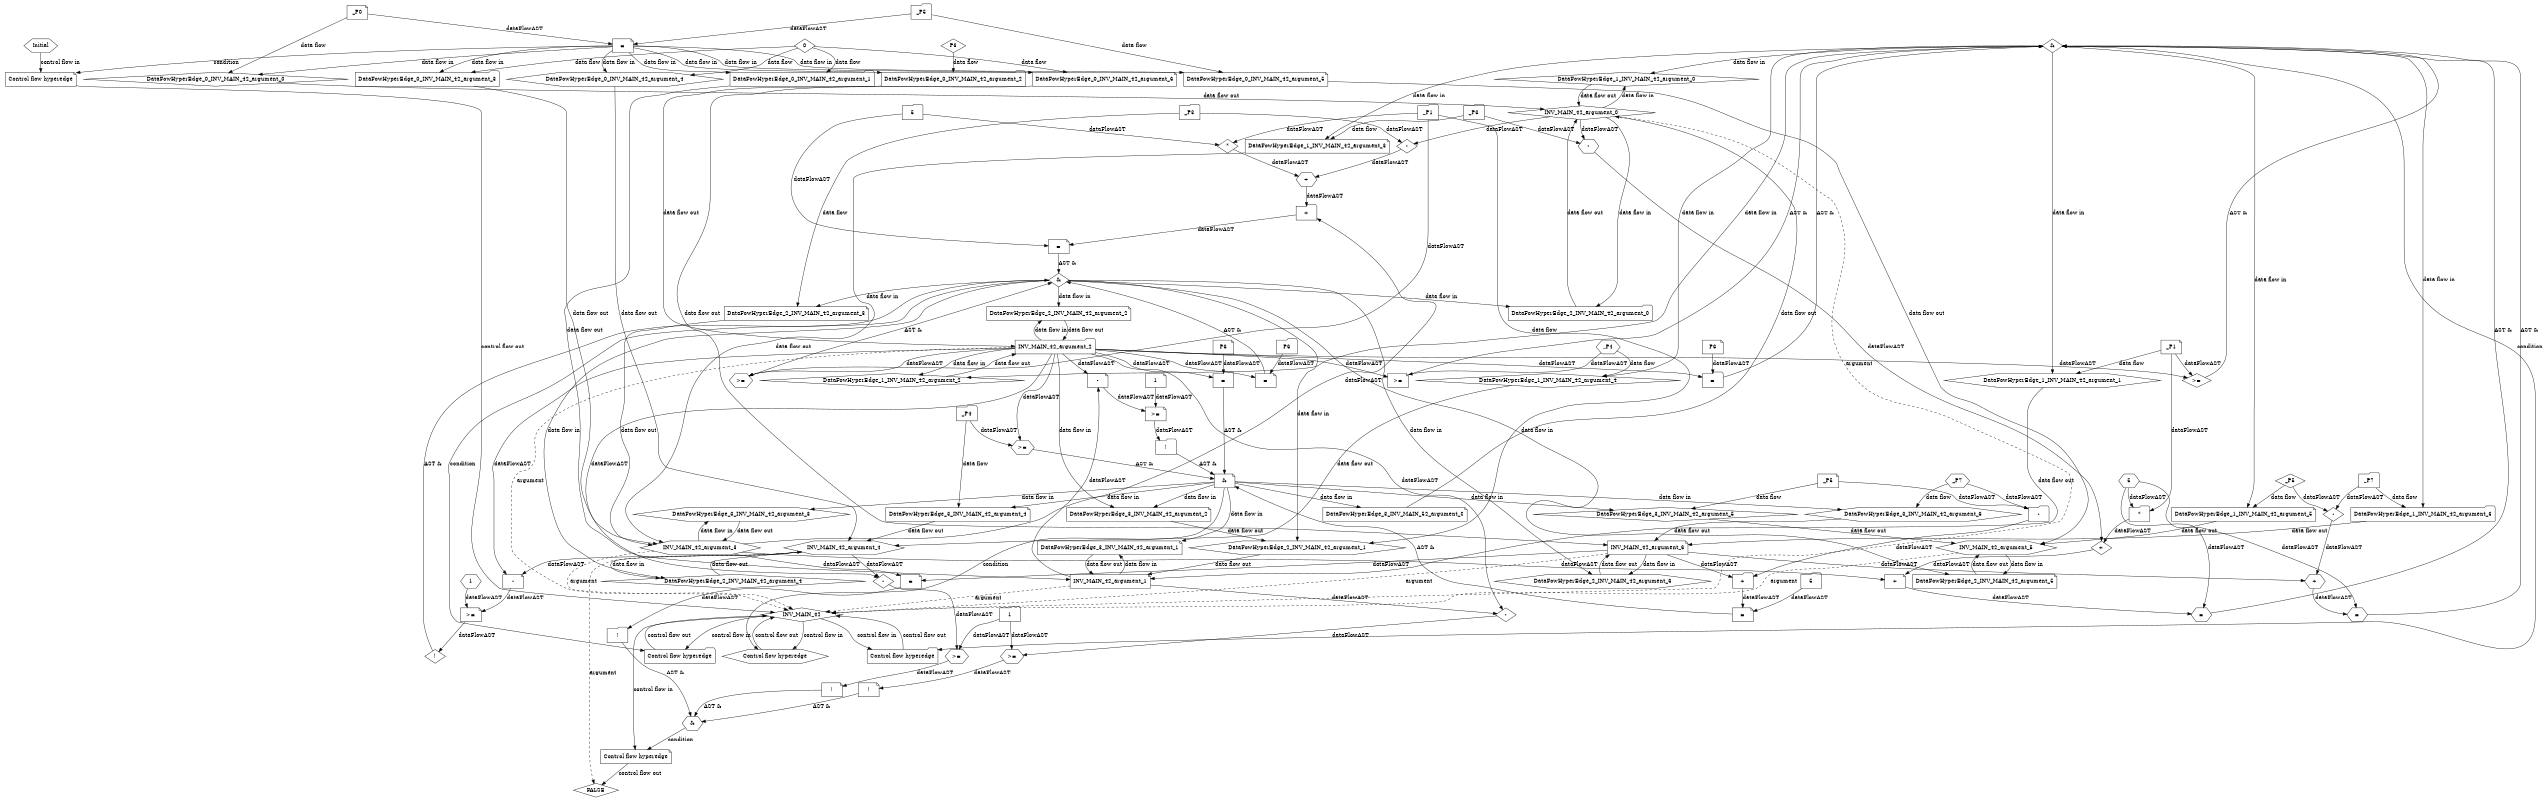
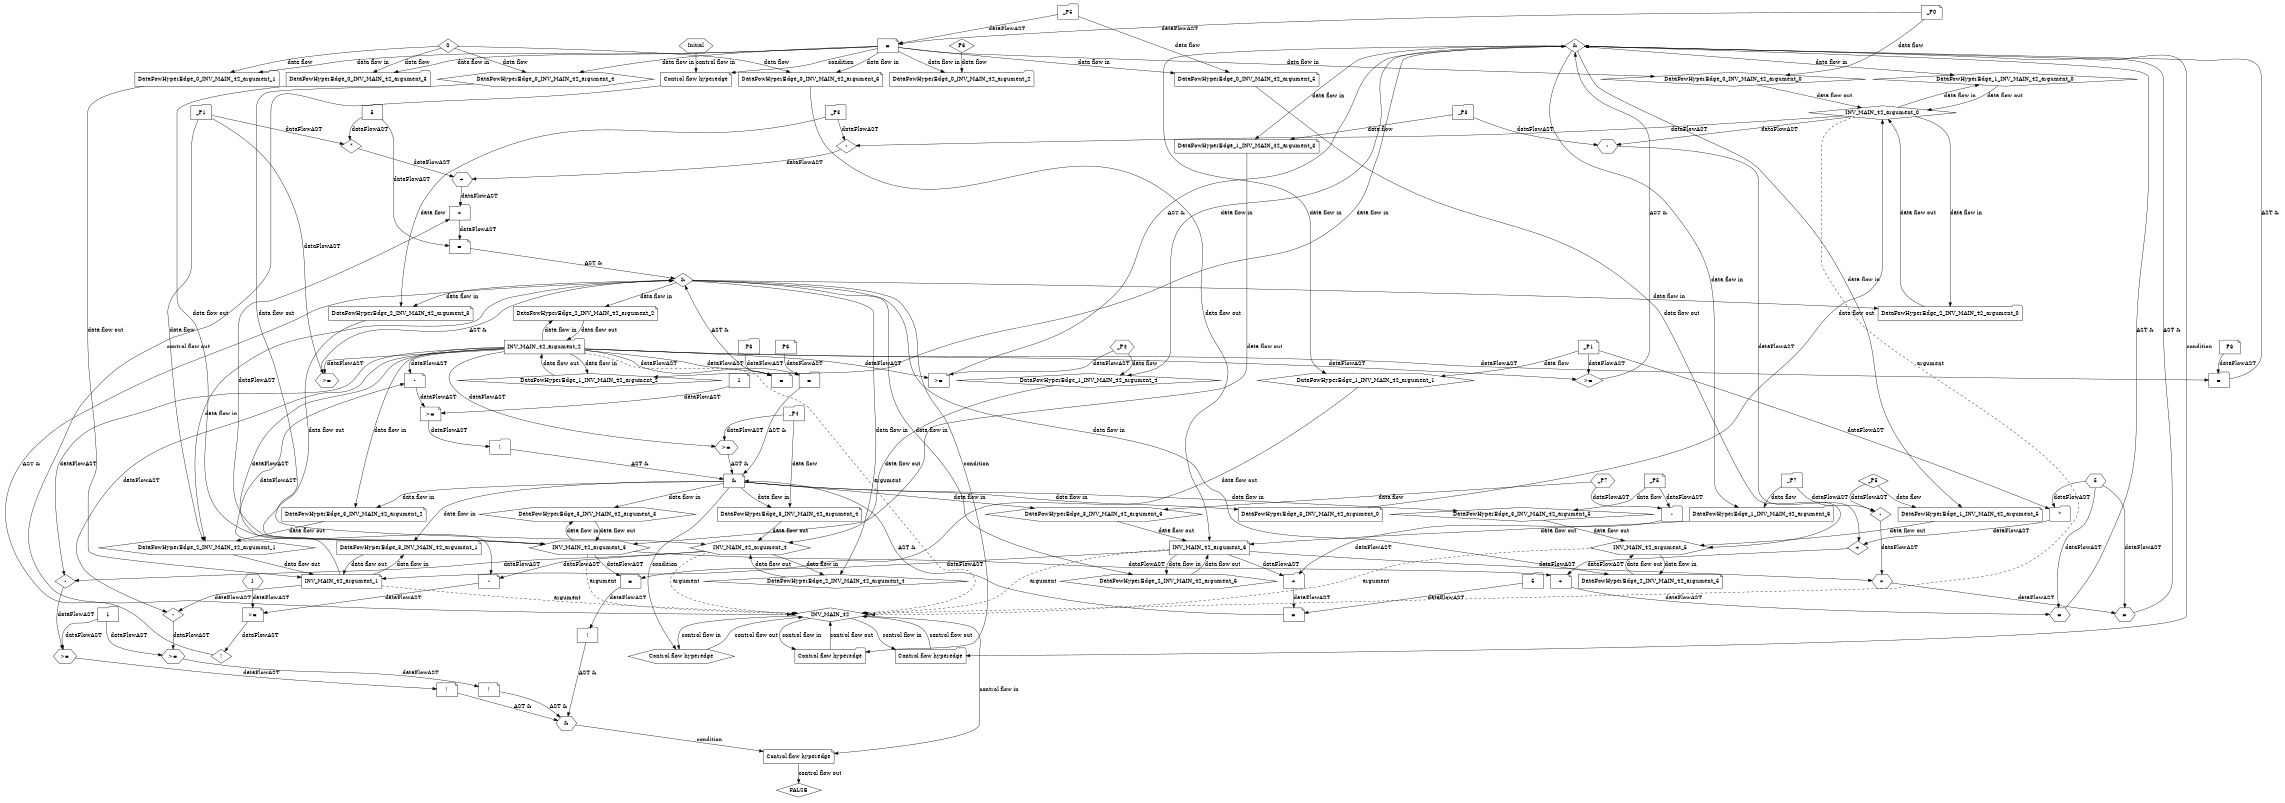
(663, 274) -> none
(1395, 514) -> (1310, 514)
(594, 570) -> (702, 602)
